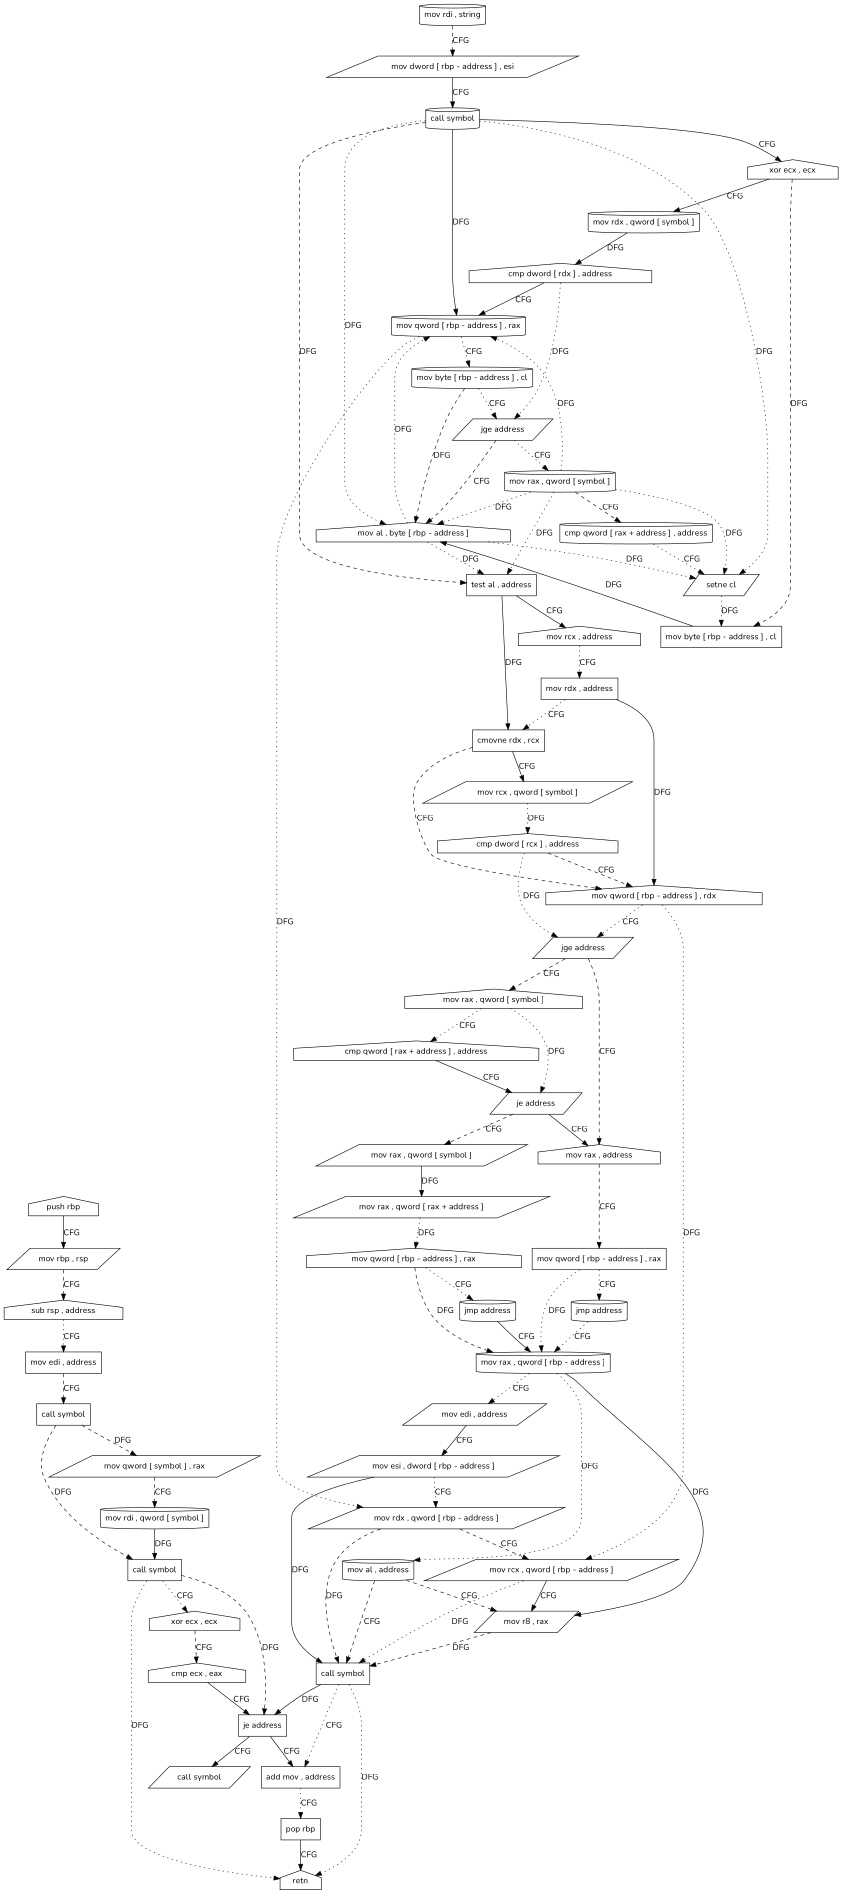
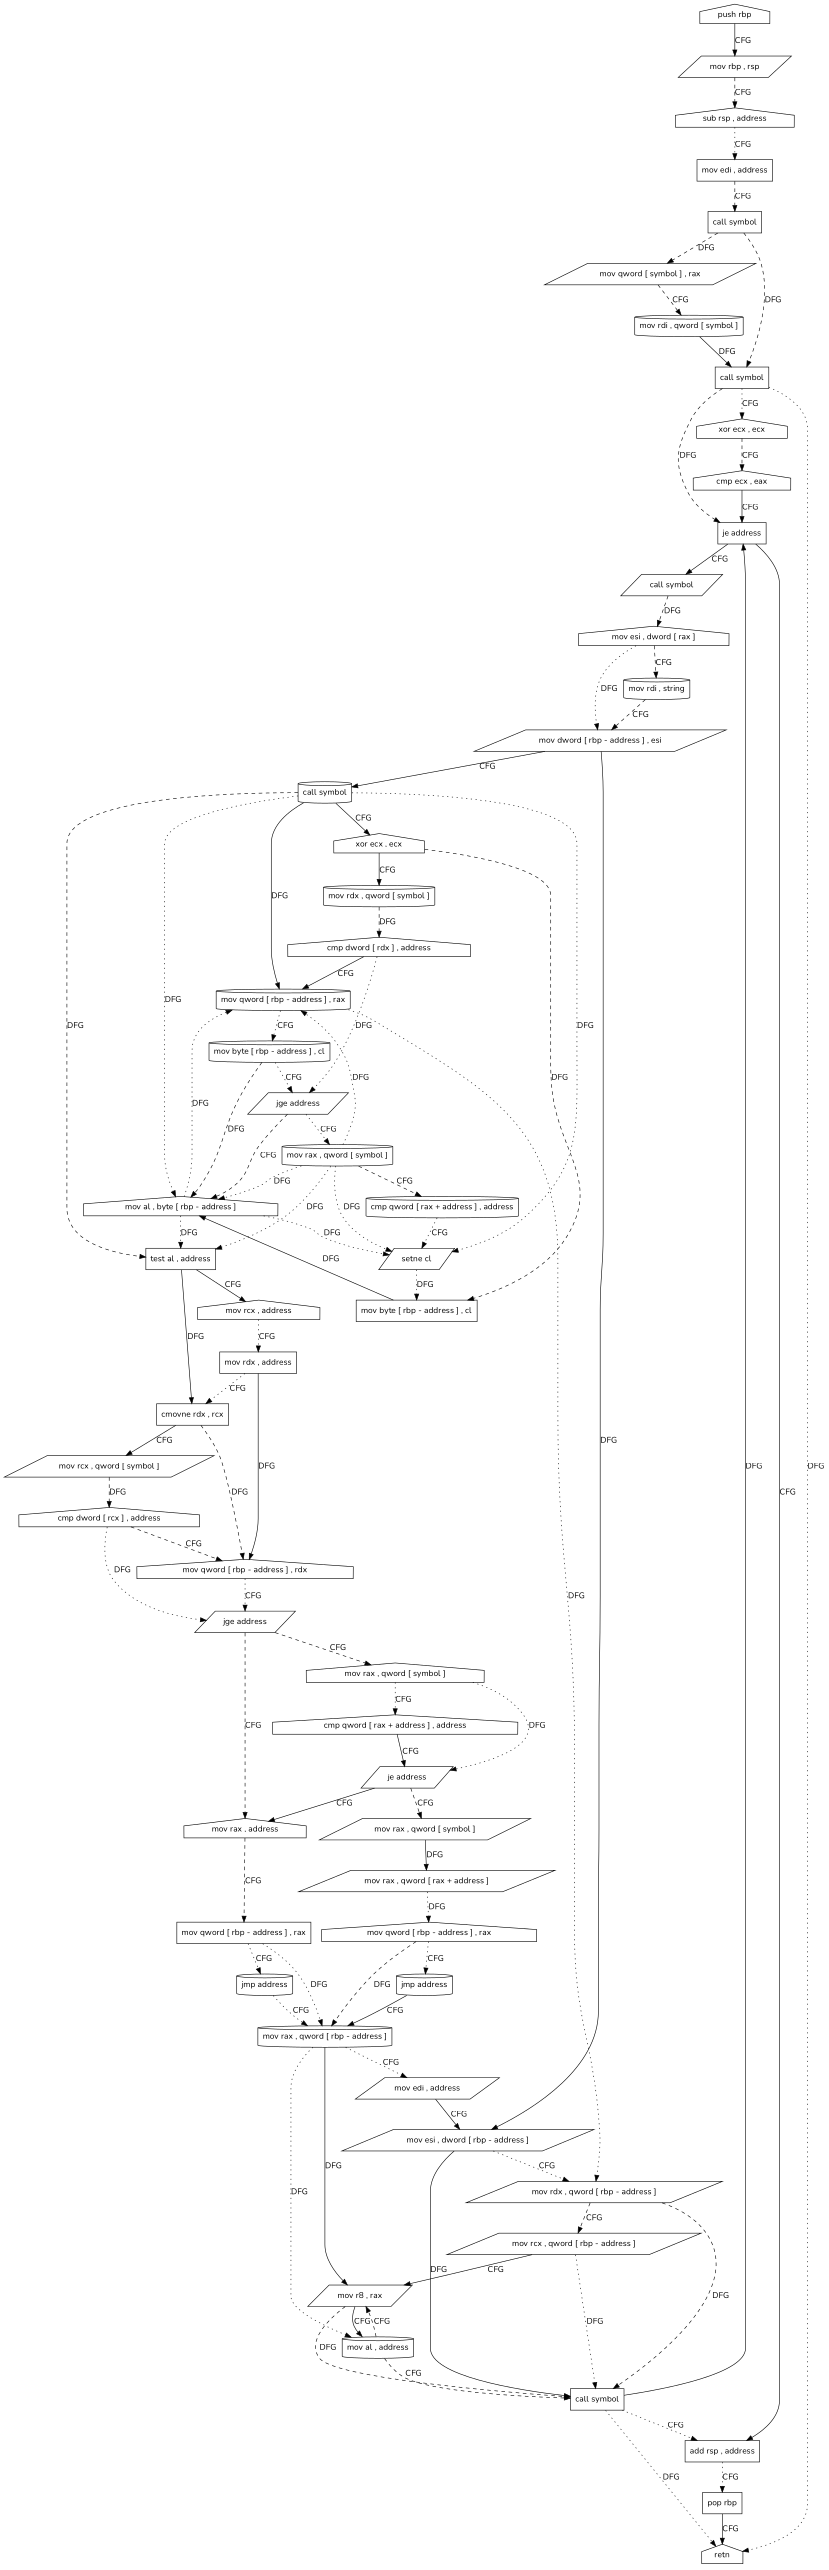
(604, 247) -> (379, 919)
none -> (654, 637)
(528, 815) -> (109, 1489)
(425, 818) -> (240, 1492)
(683, 1251) -> none
none -> (600, 1462)
(301, 1777) -> (722, 2451)
none -> (353, 2320)
